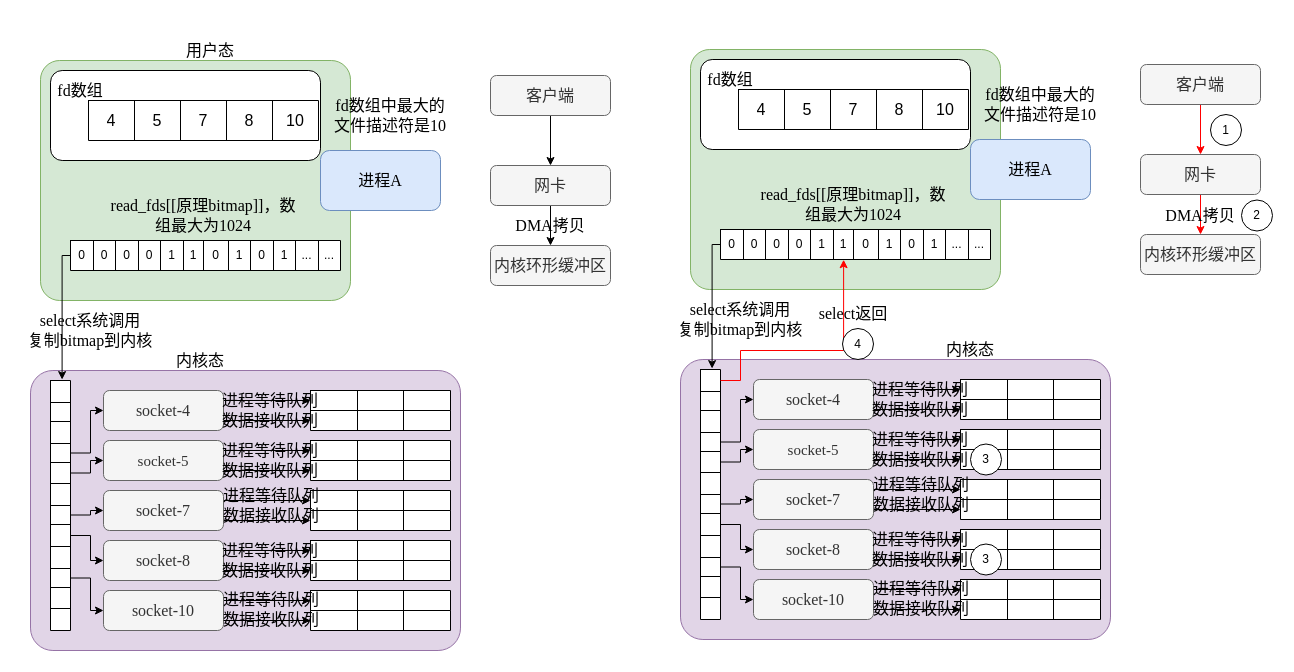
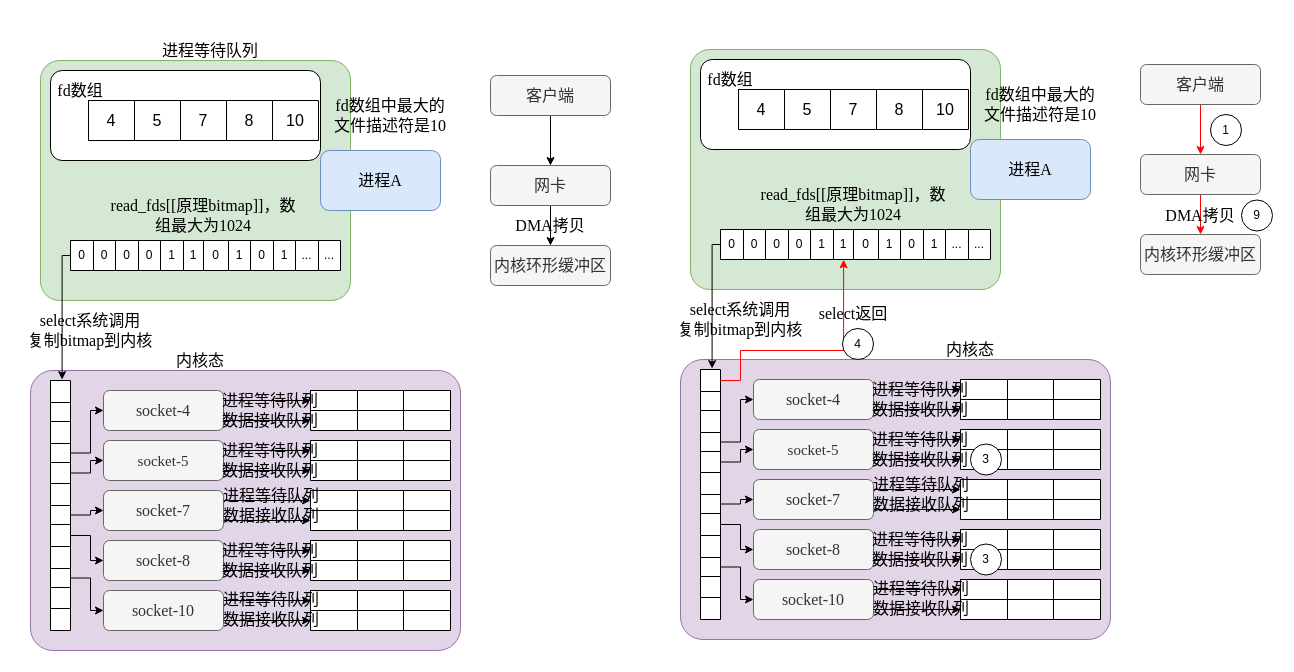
(211, 51) -> (211, 51)
(1257, 216) -> (1257, 216)
